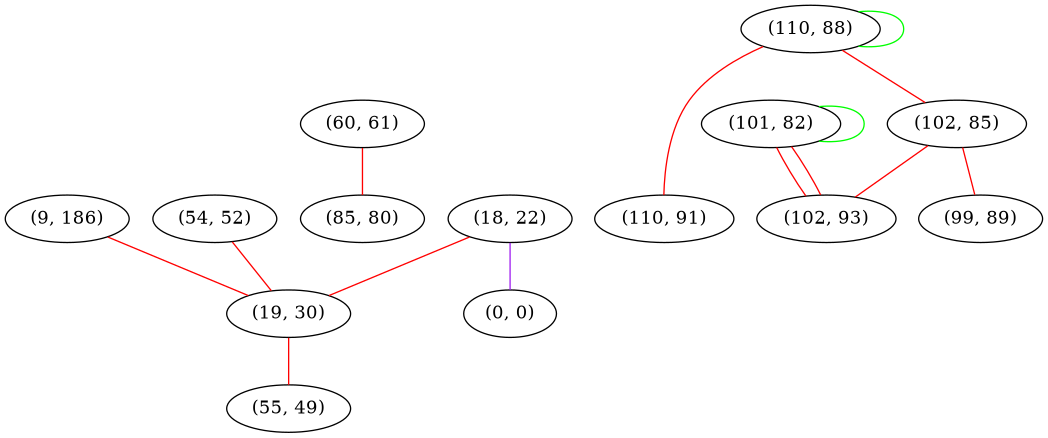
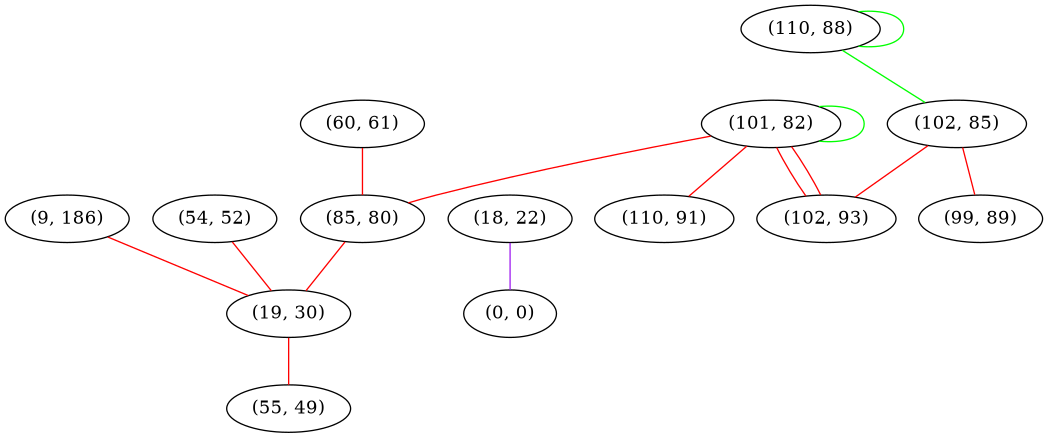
(884, 76) -> (884, 76)
(687, 103) -> (718, 171)
none -> (559, 167)
(399, 266) -> (325, 266)
